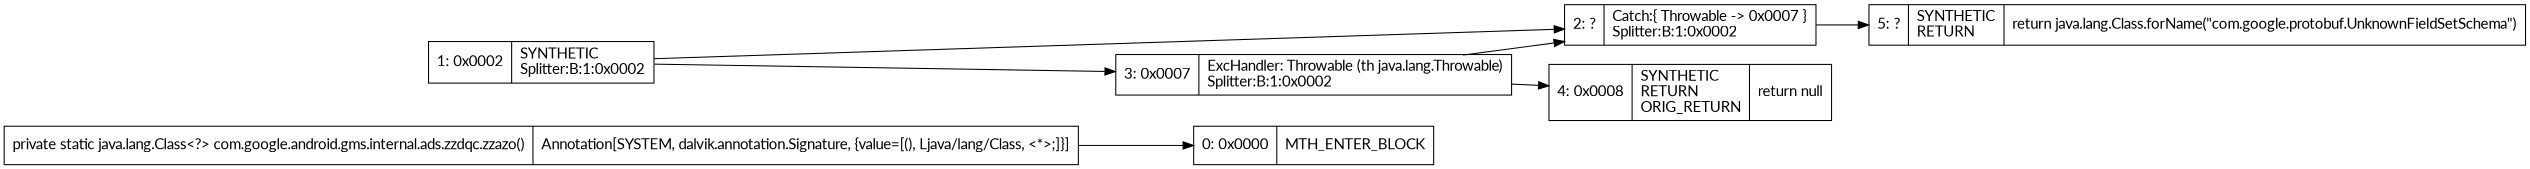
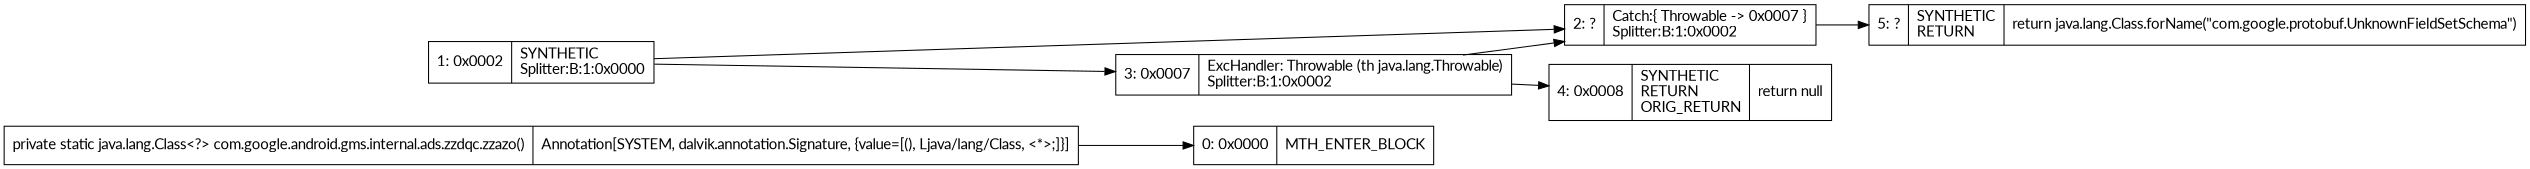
(583, 70) -> (583, 70)
